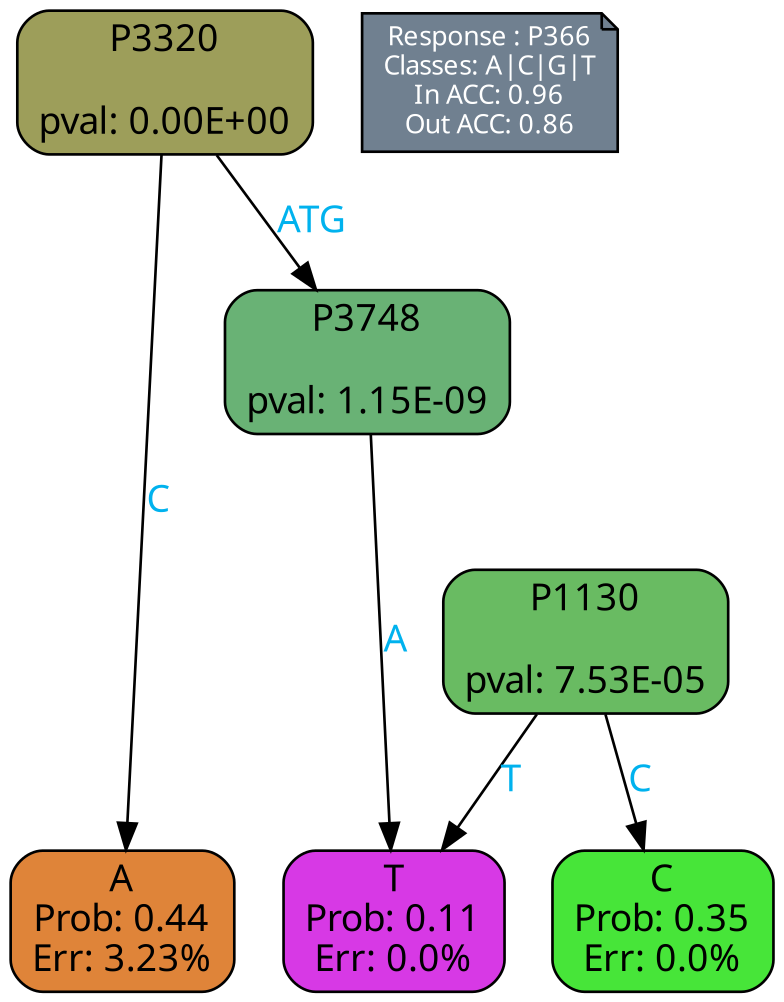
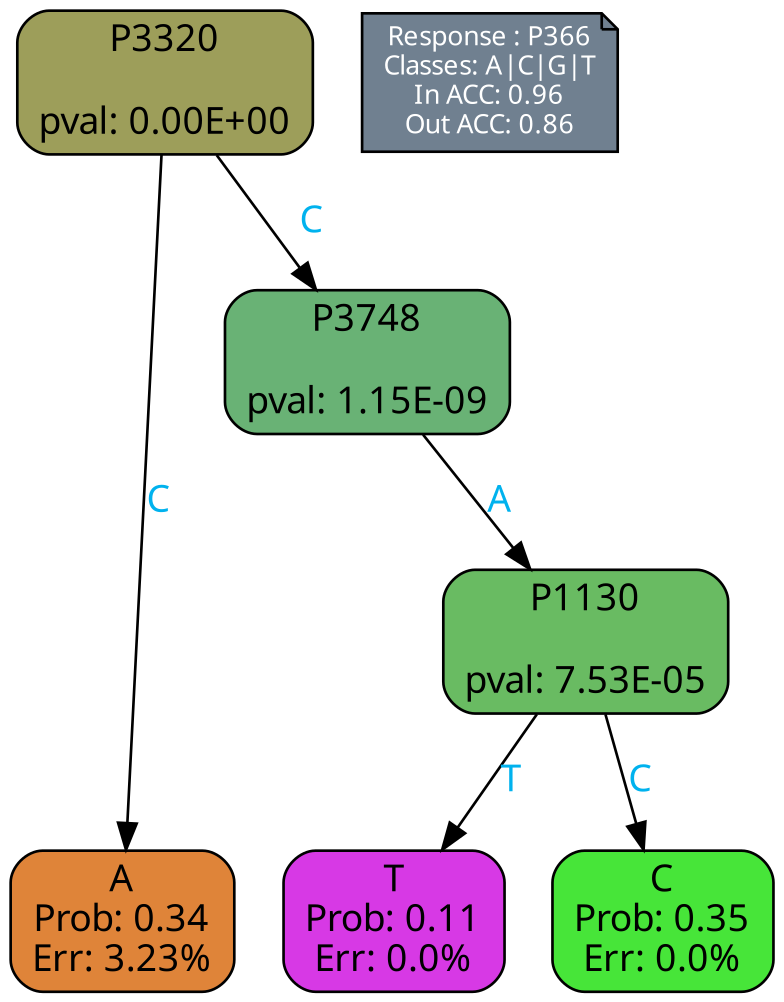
(313, 222) -> (313, 222)
(380, 629) -> (468, 491)
(122, 921) -> (122, 921)
